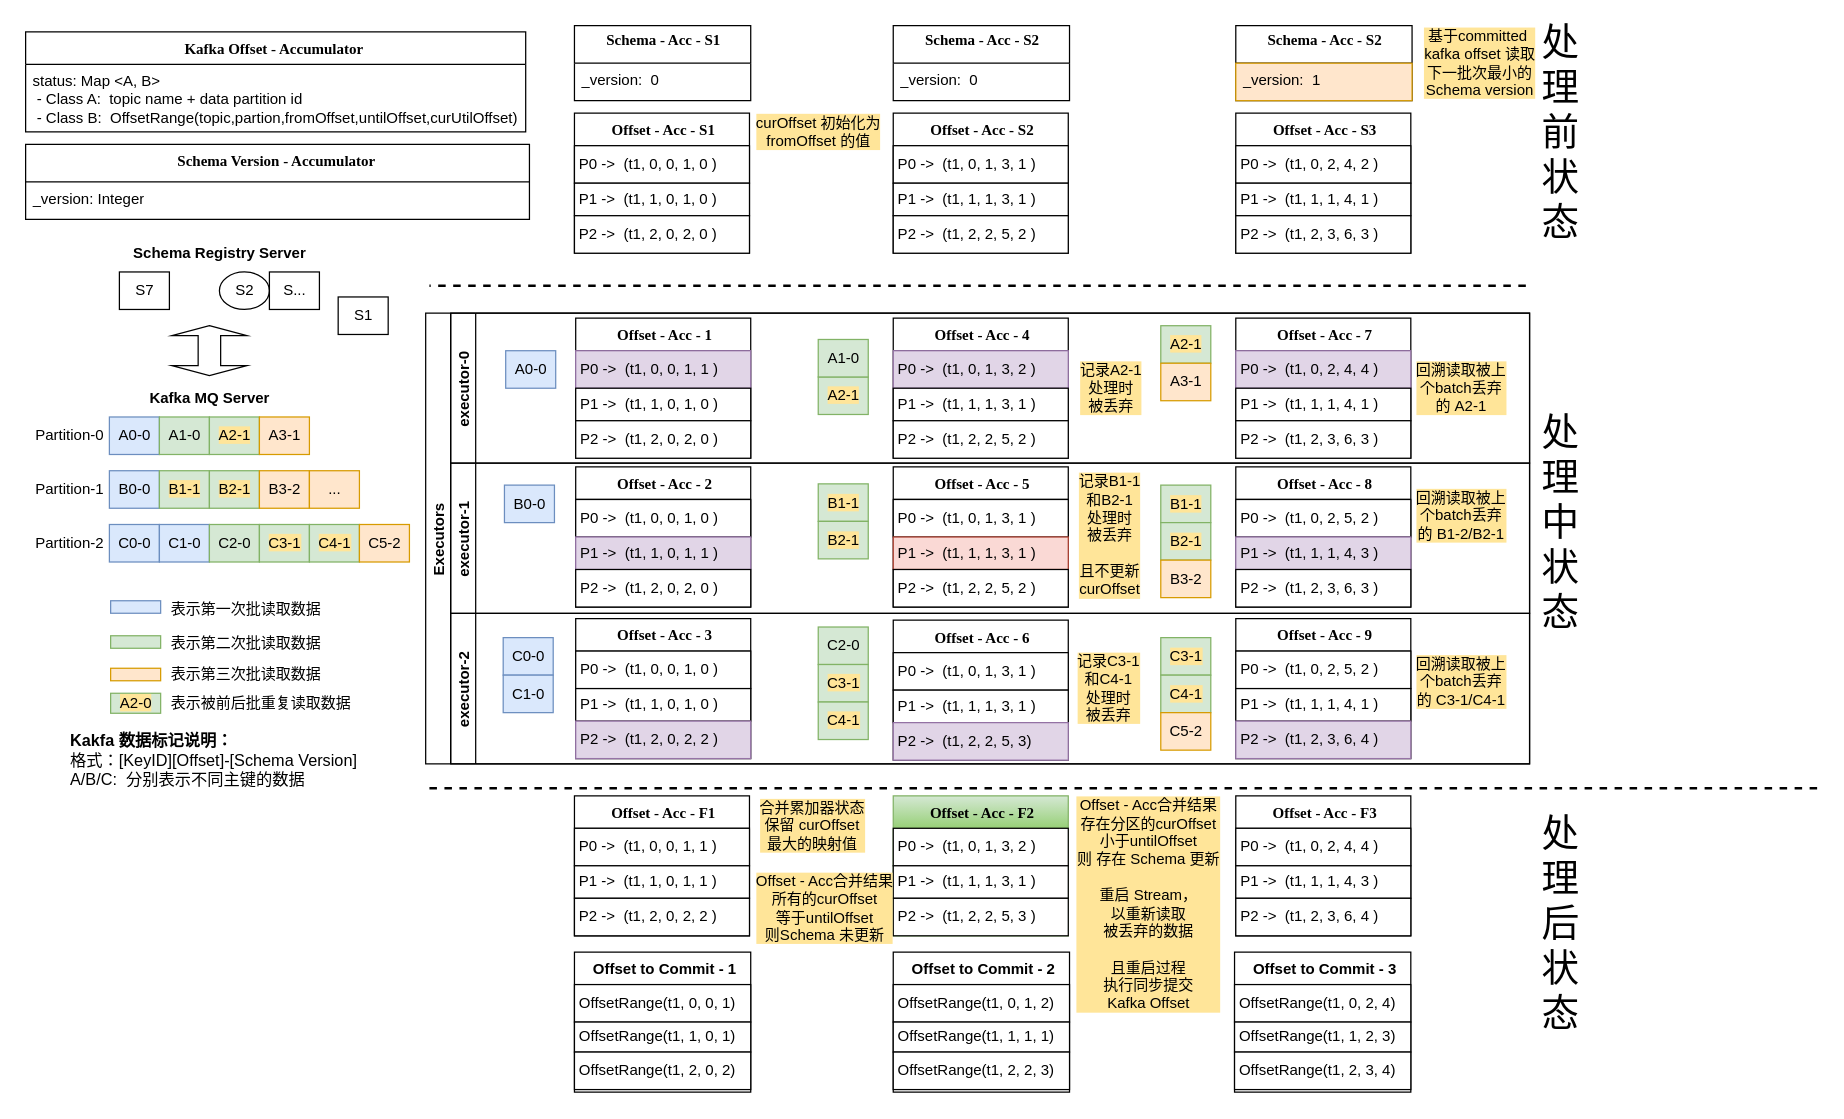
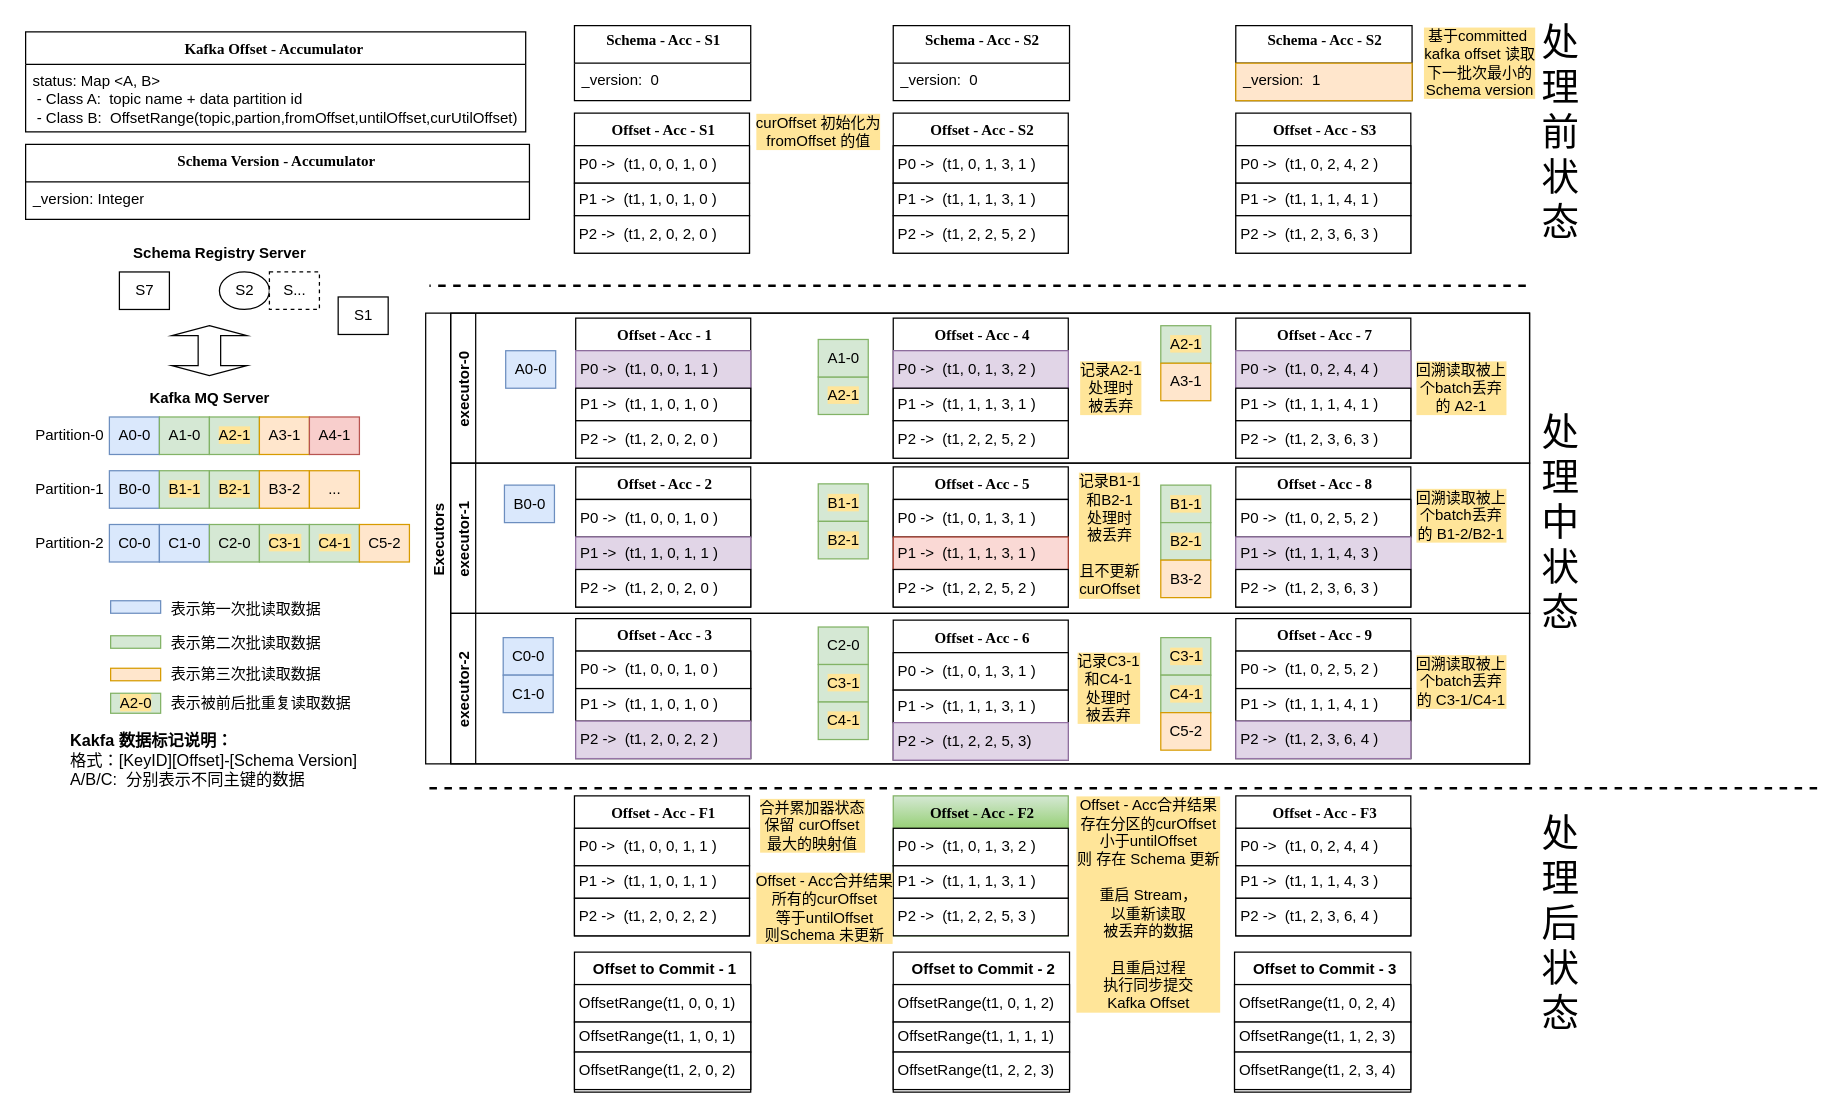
(294, 291) -> (294, 291)
none -> (334, 436)
